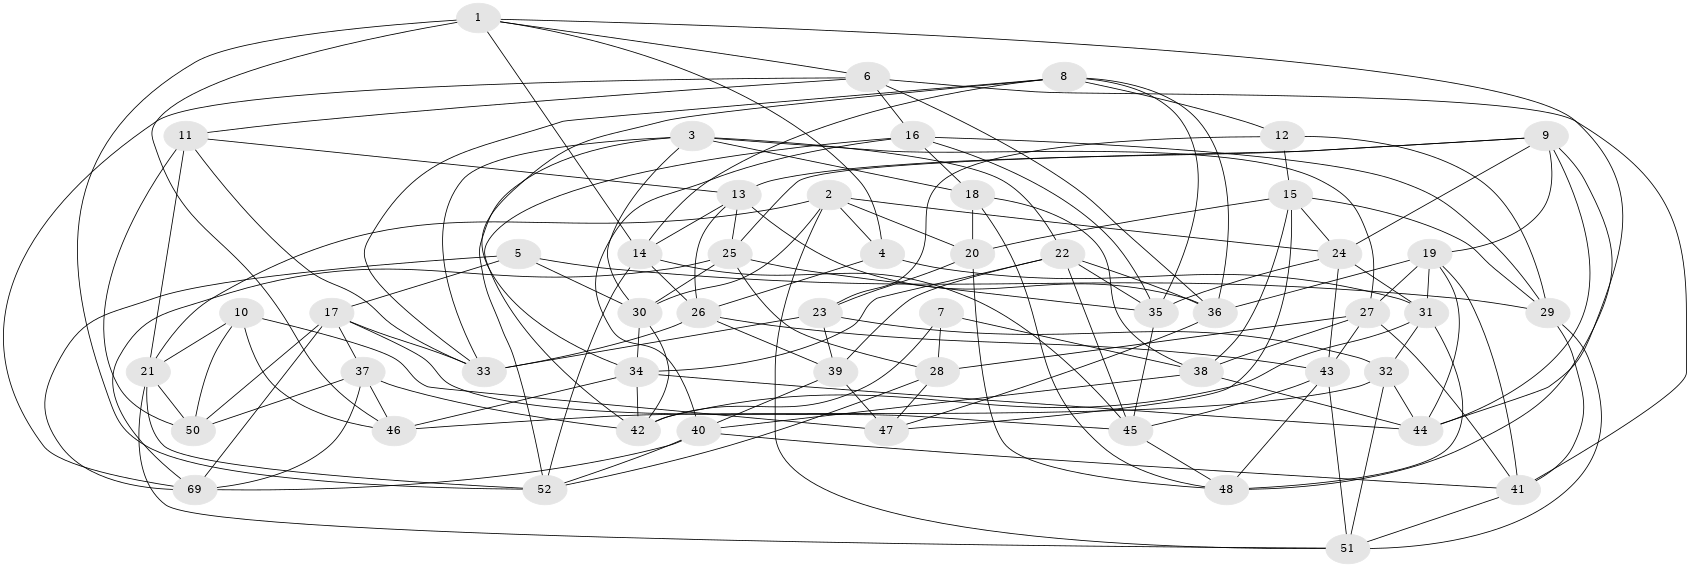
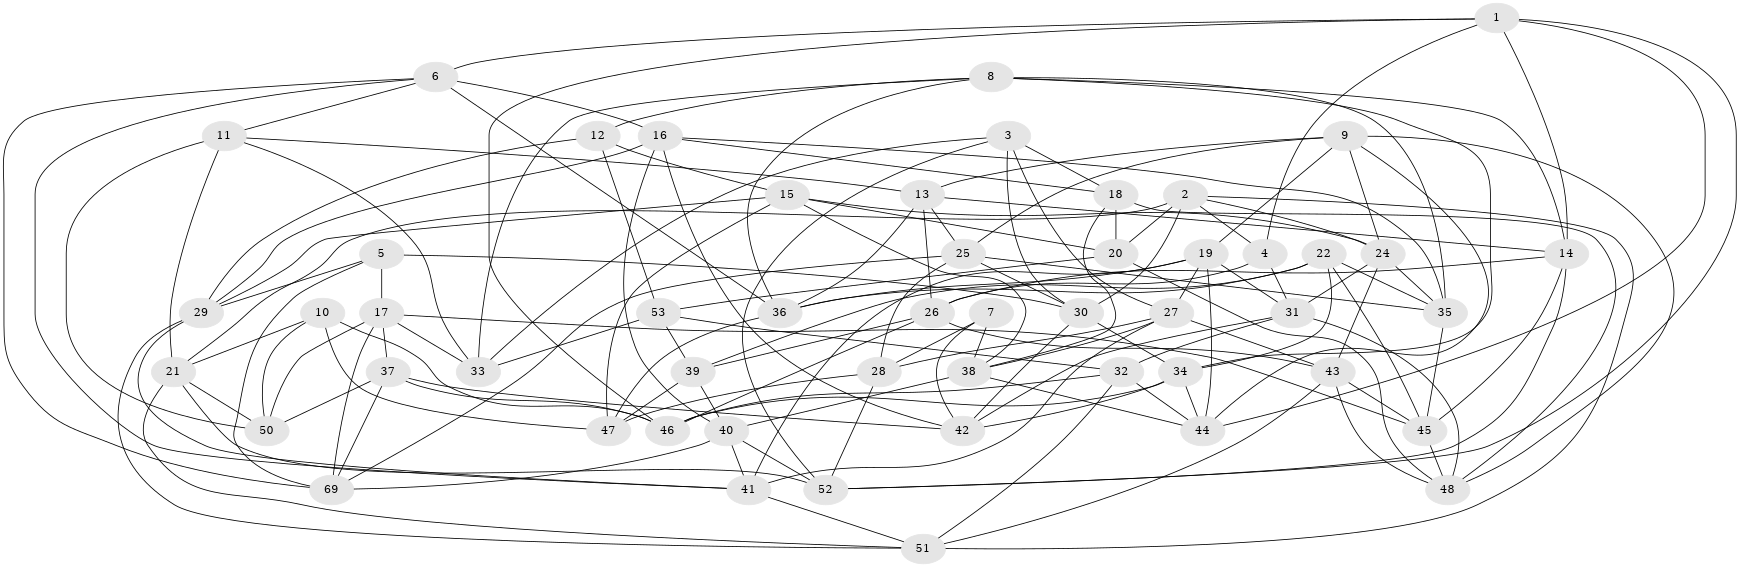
(919, 158) -> none
(820, 313) -> (659, 313)
(595, 349) -> (794, 374)
